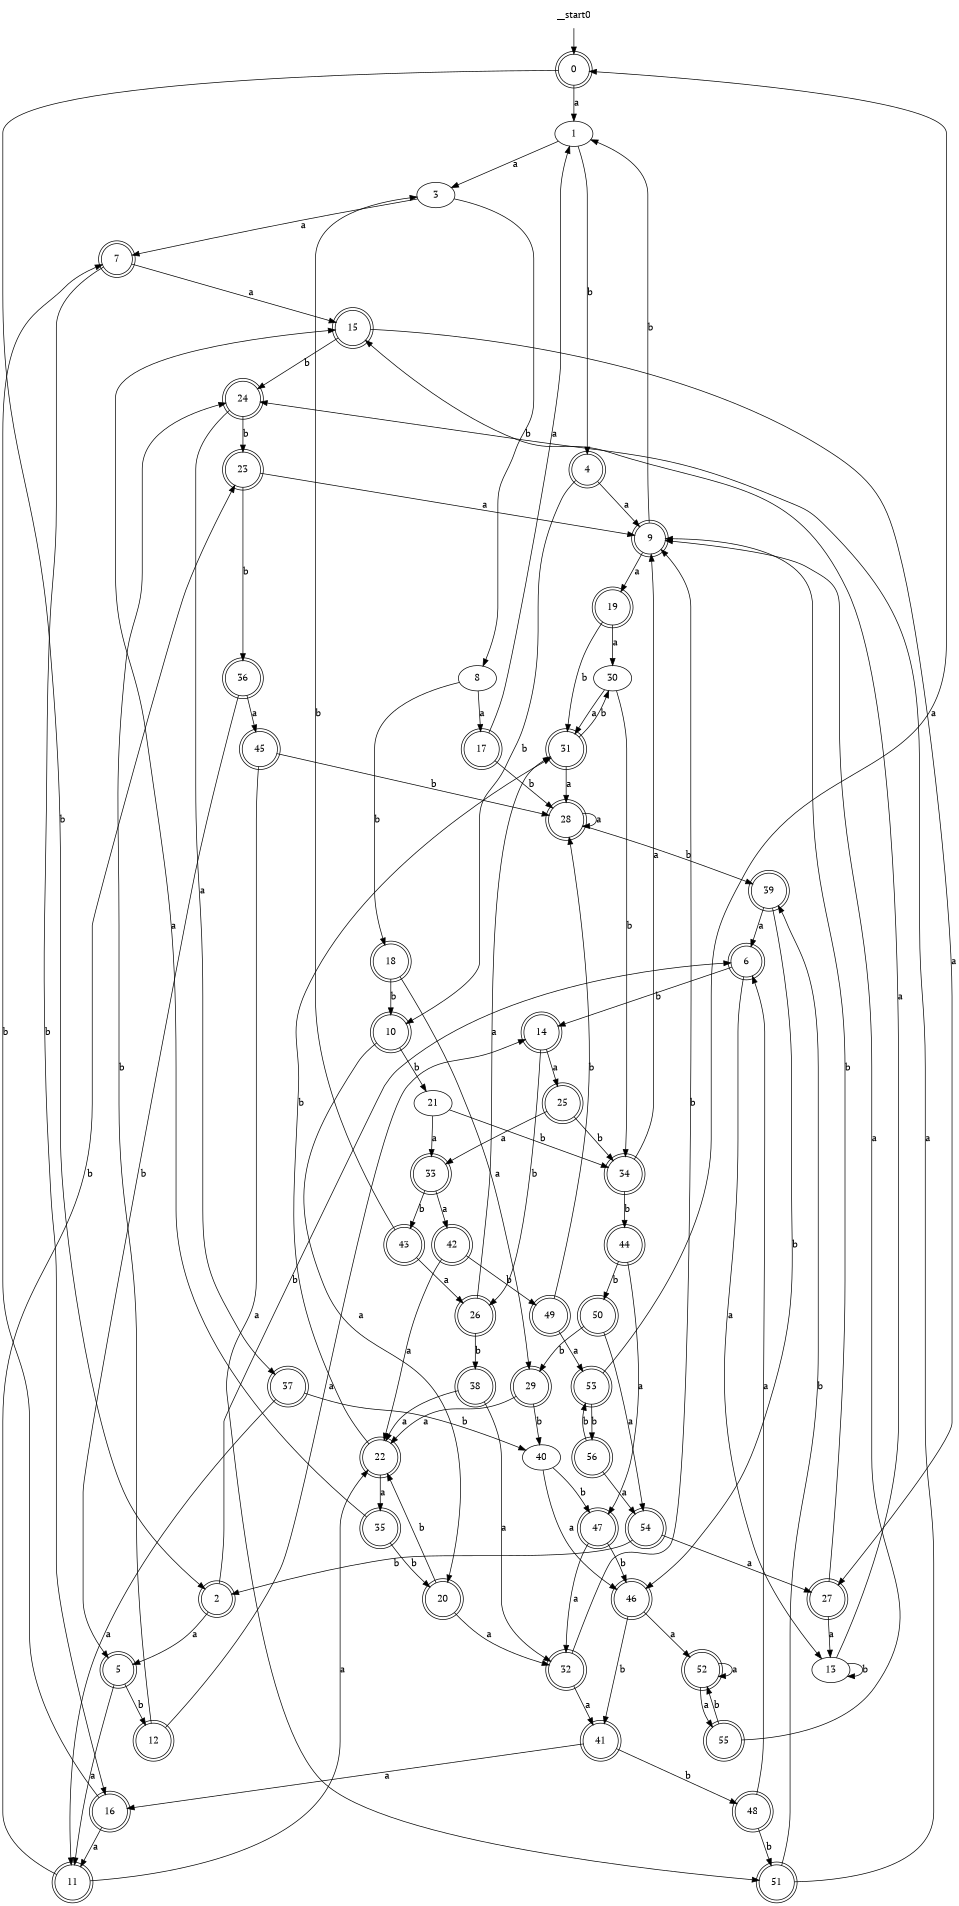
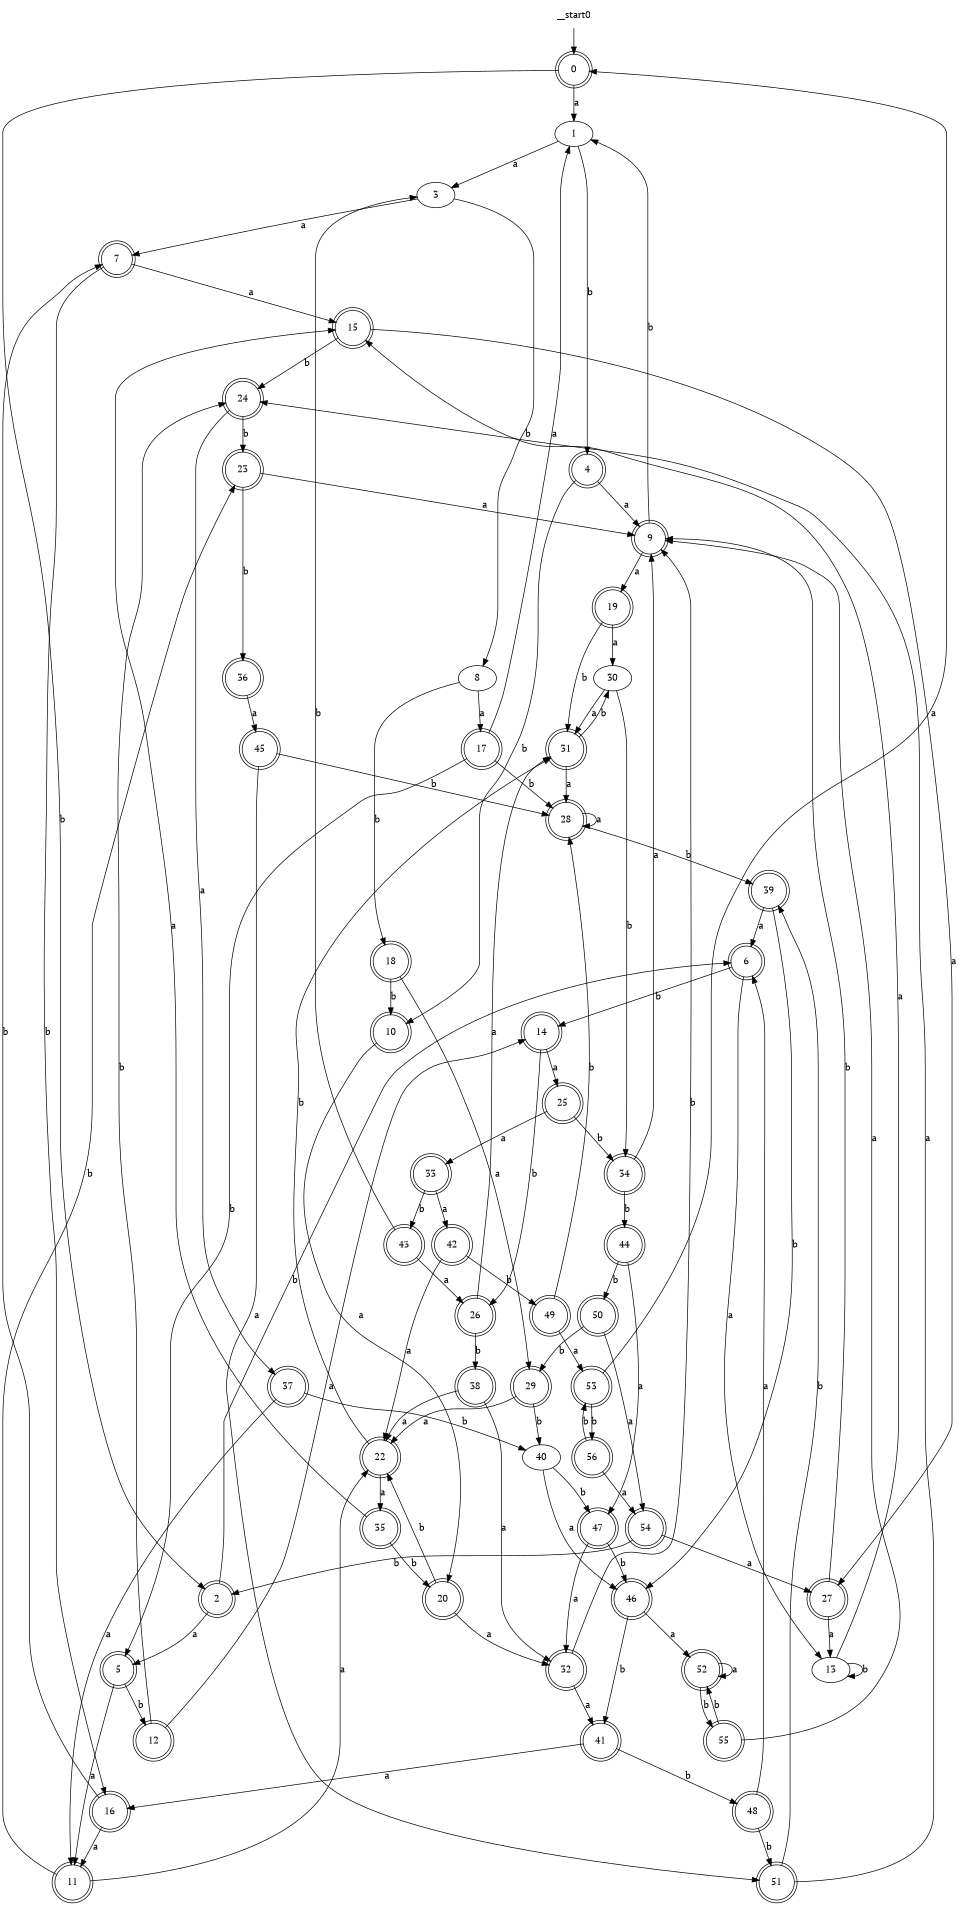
(433, 1103) -> none
(138, 1173) -> (230, 1152)
(706, 1705) -> (706, 1705)
